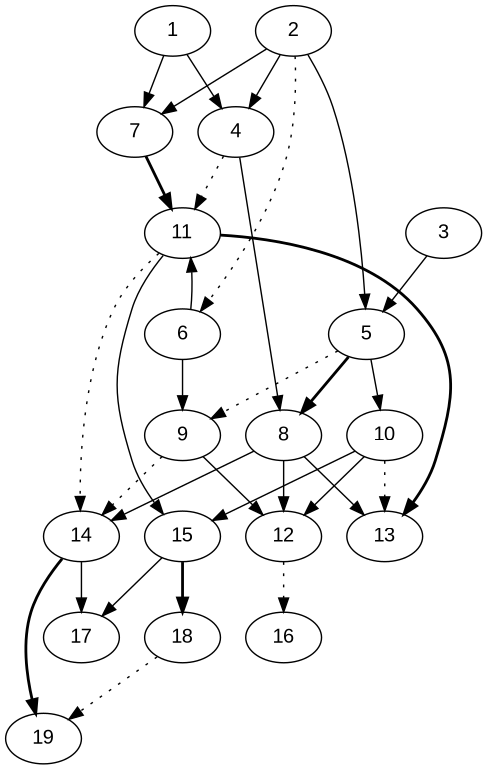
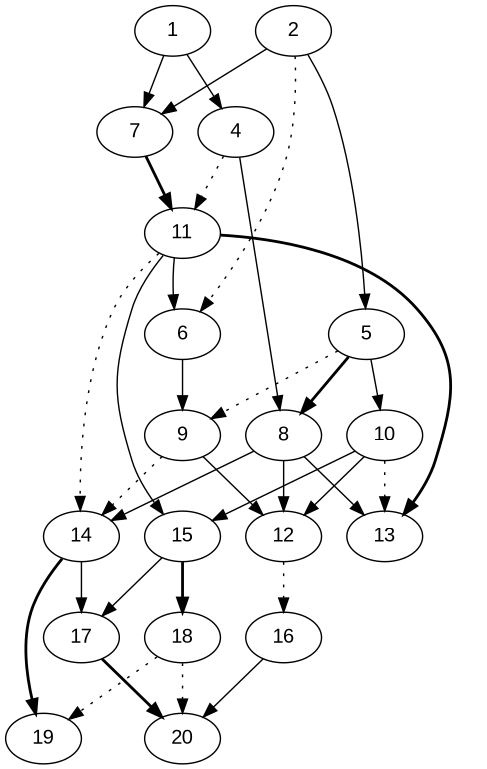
(268, 75) -> none
(444, 233) -> none
(192, 291) -> (173, 276)
none -> (183, 739)
